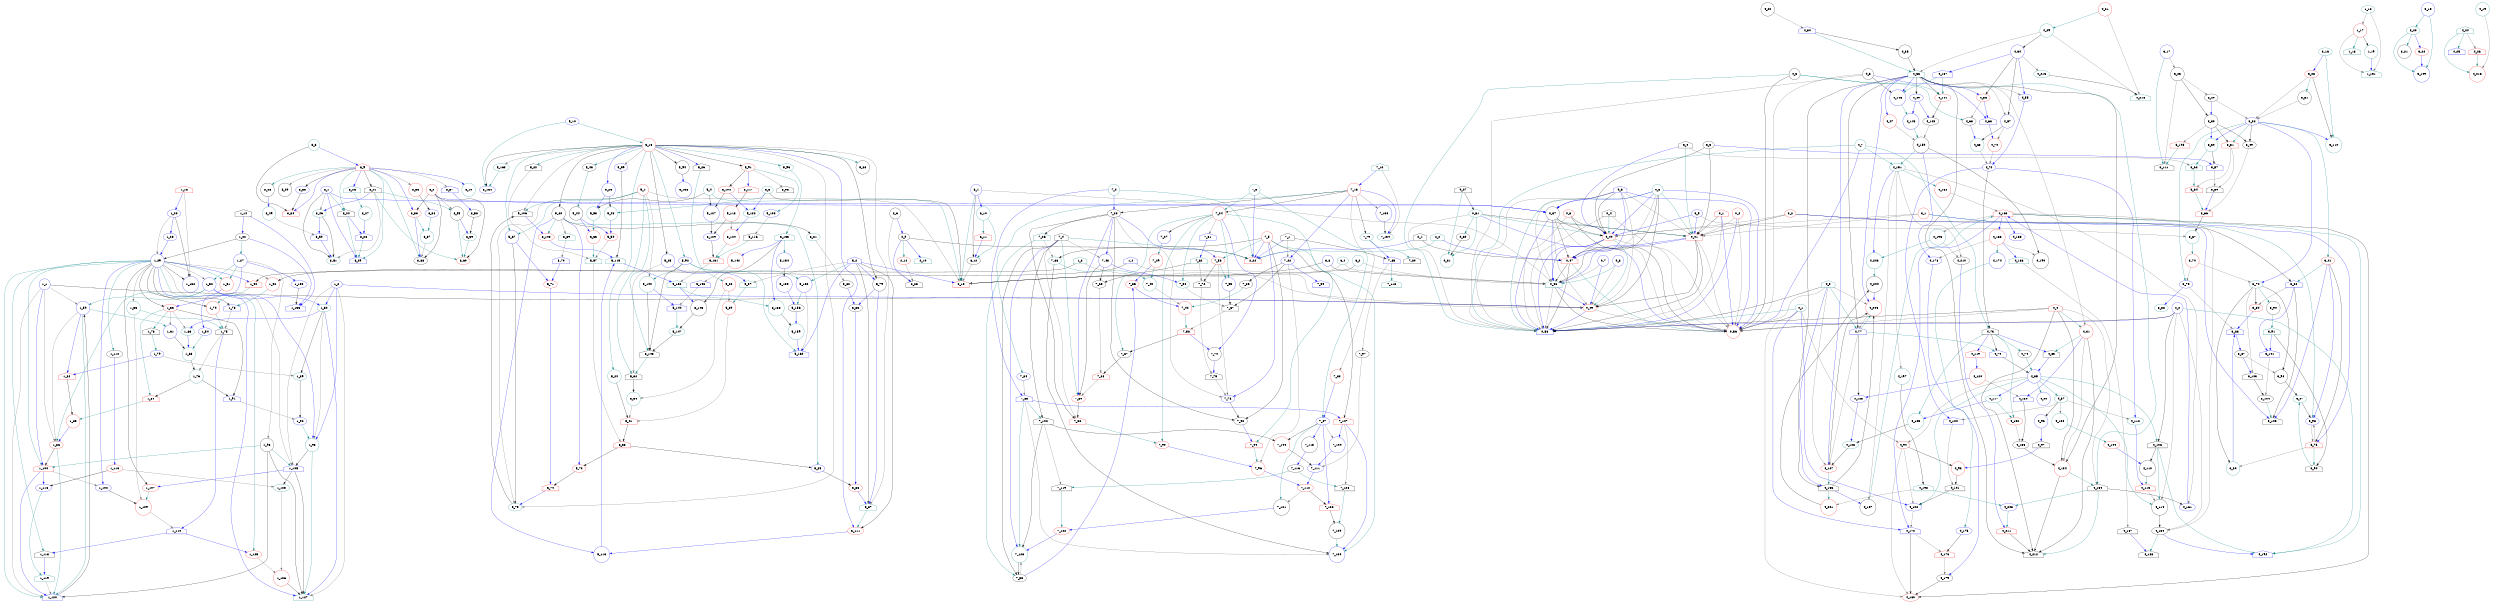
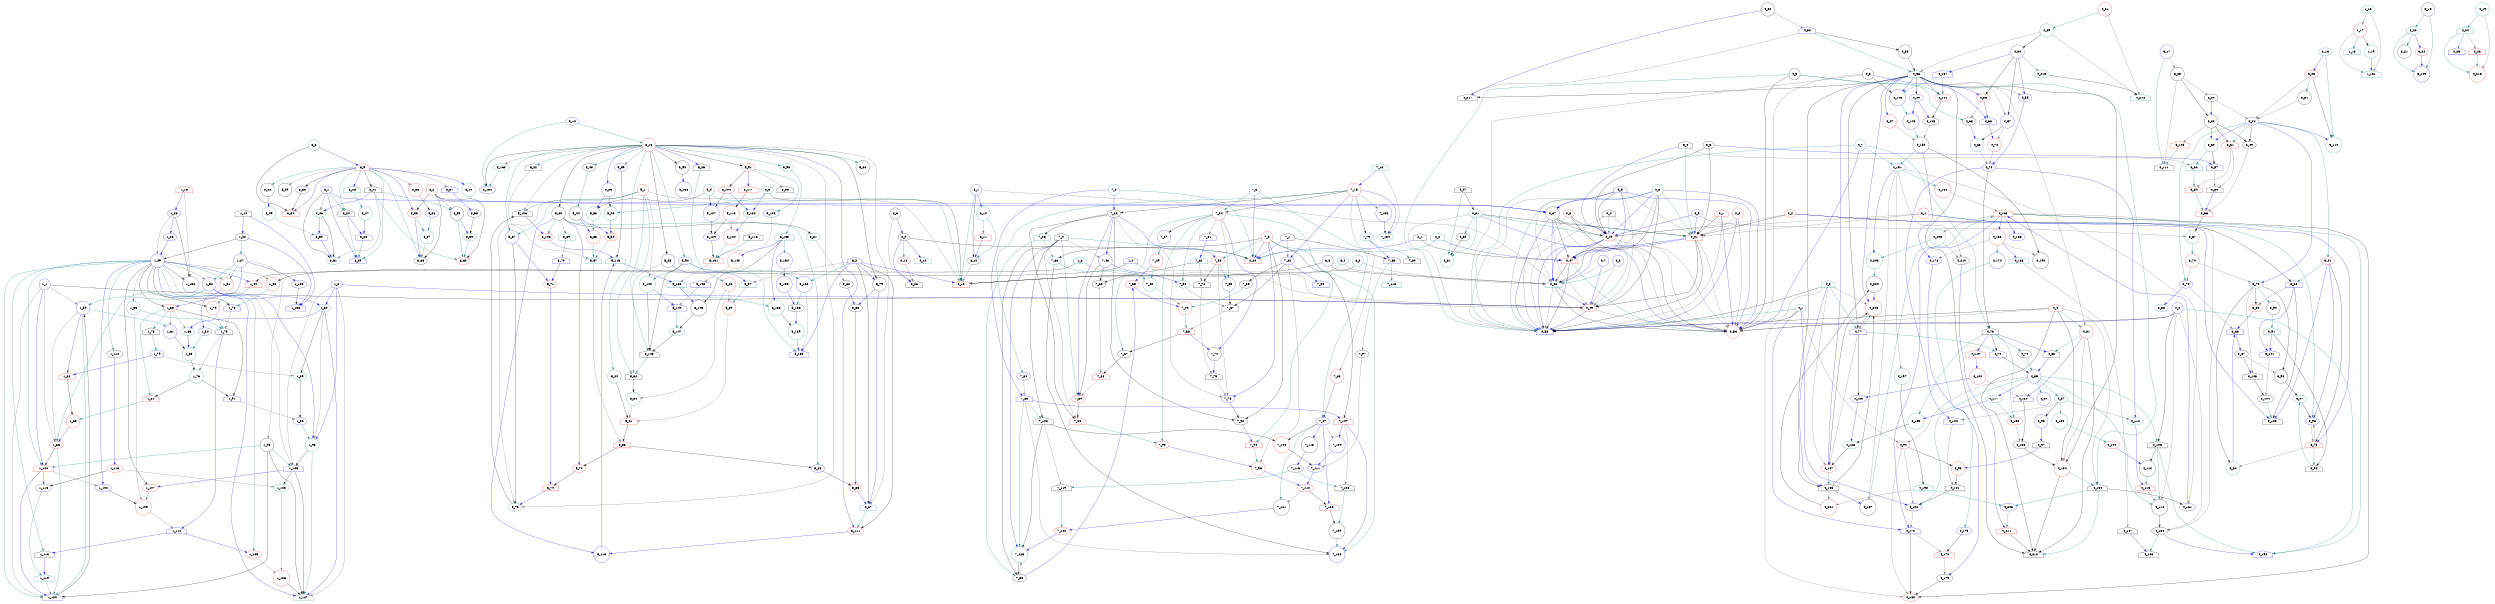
none -> (2474, 20)
none -> (1468, 98)
(762, 225) -> (763, 246)
